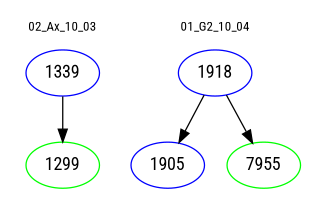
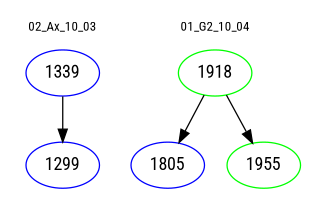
(215, 73) -> (215, 73)
(63, 165) -> (63, 165)
(168, 165) -> (168, 165)
(264, 165) -> (264, 165)
